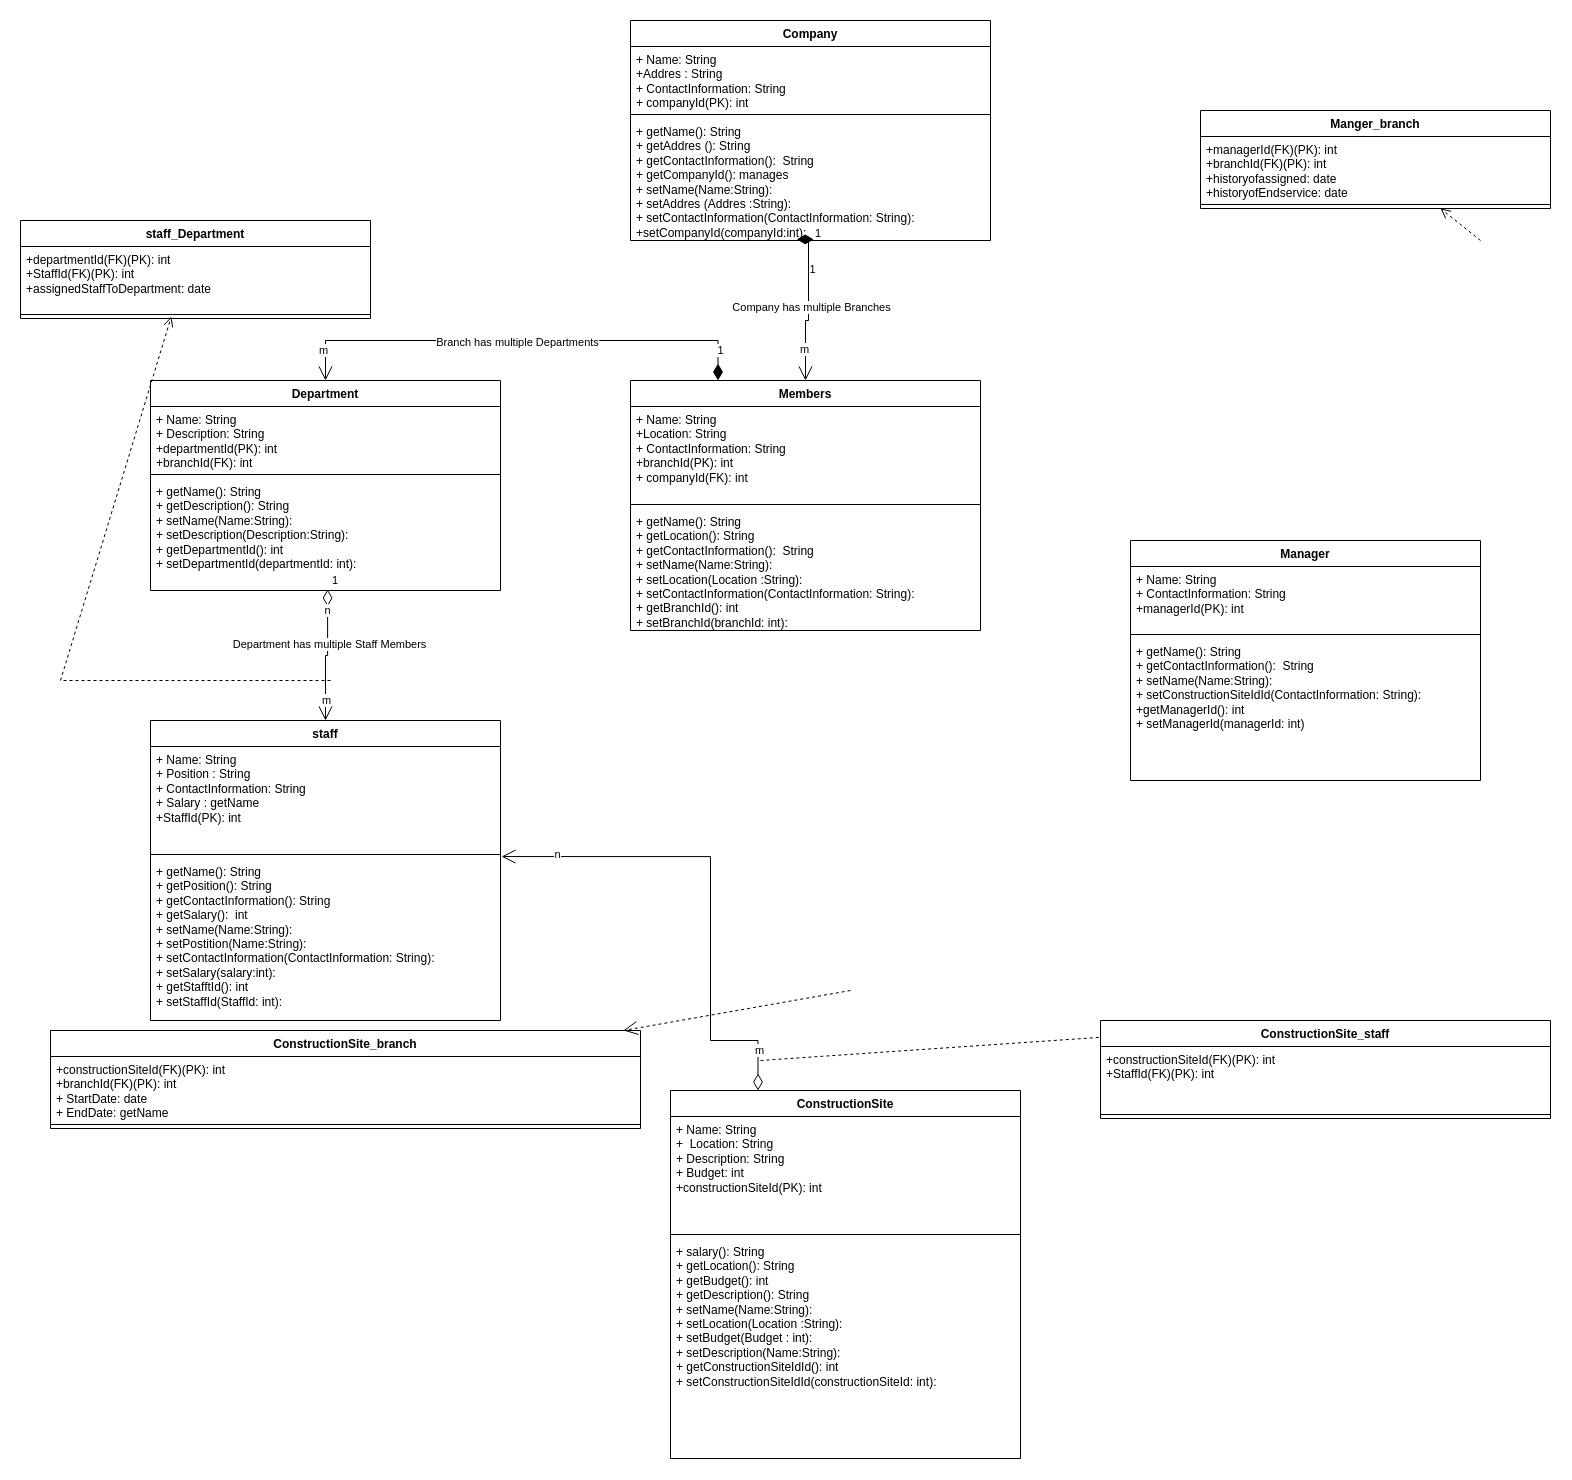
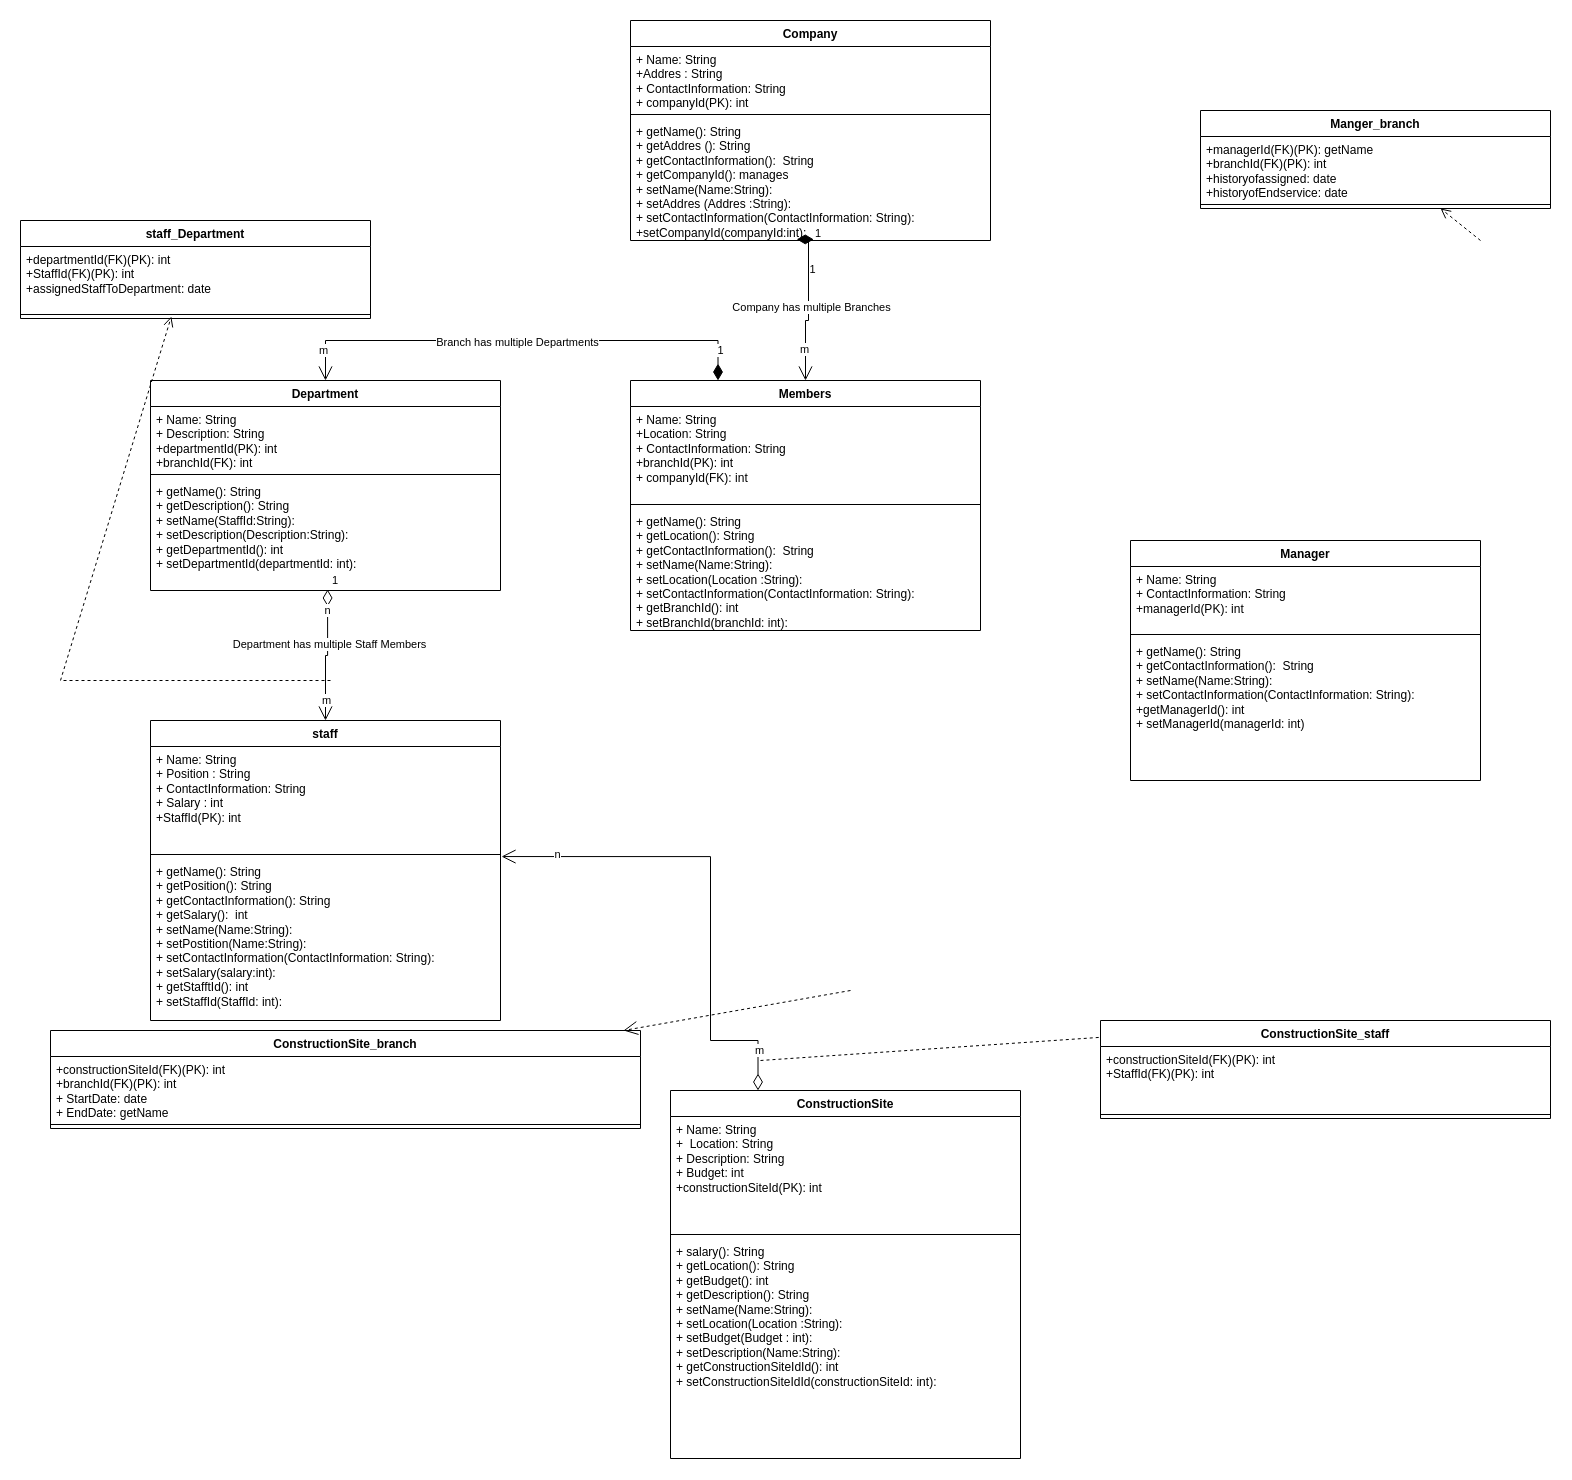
(1288, 172) -> (1294, 172)
(273, 529) -> (273, 529)
(1305, 689) -> (1300, 689)
(243, 790) -> (243, 790)
